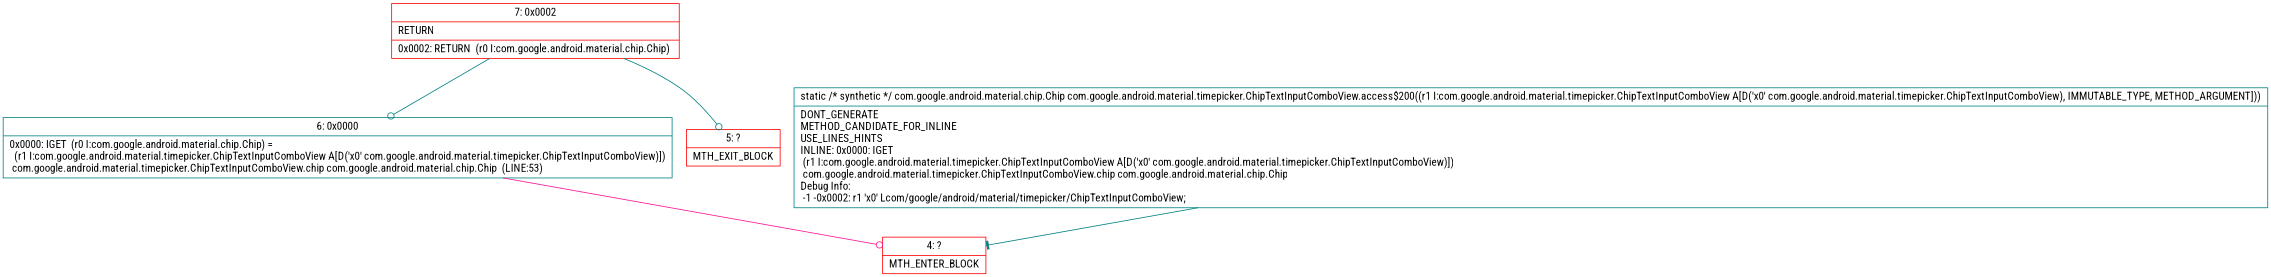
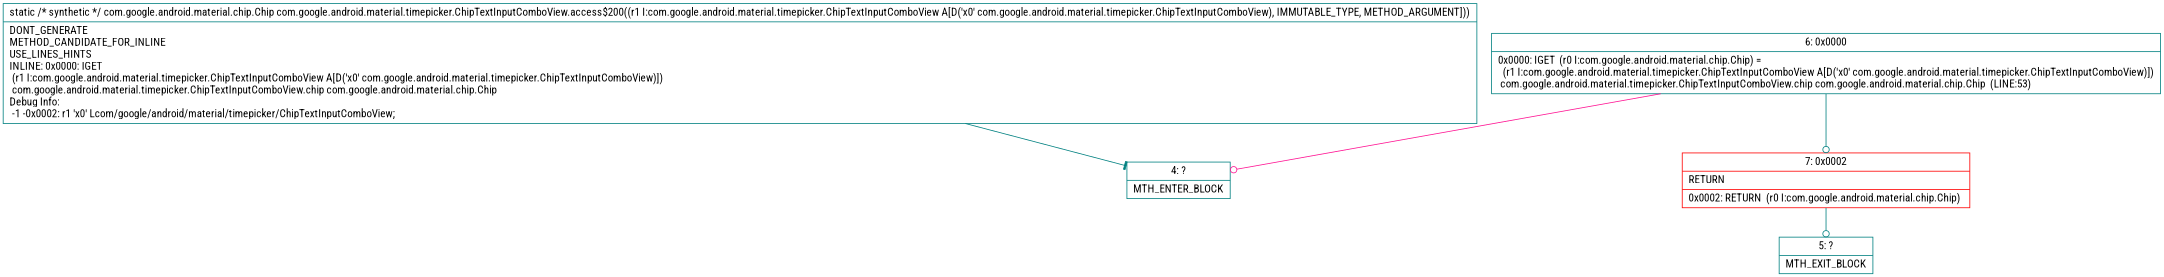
(442, 86) -> (1826, 120)
(733, 148) -> (1826, 255)
(934, 255) -> (1179, 180)
